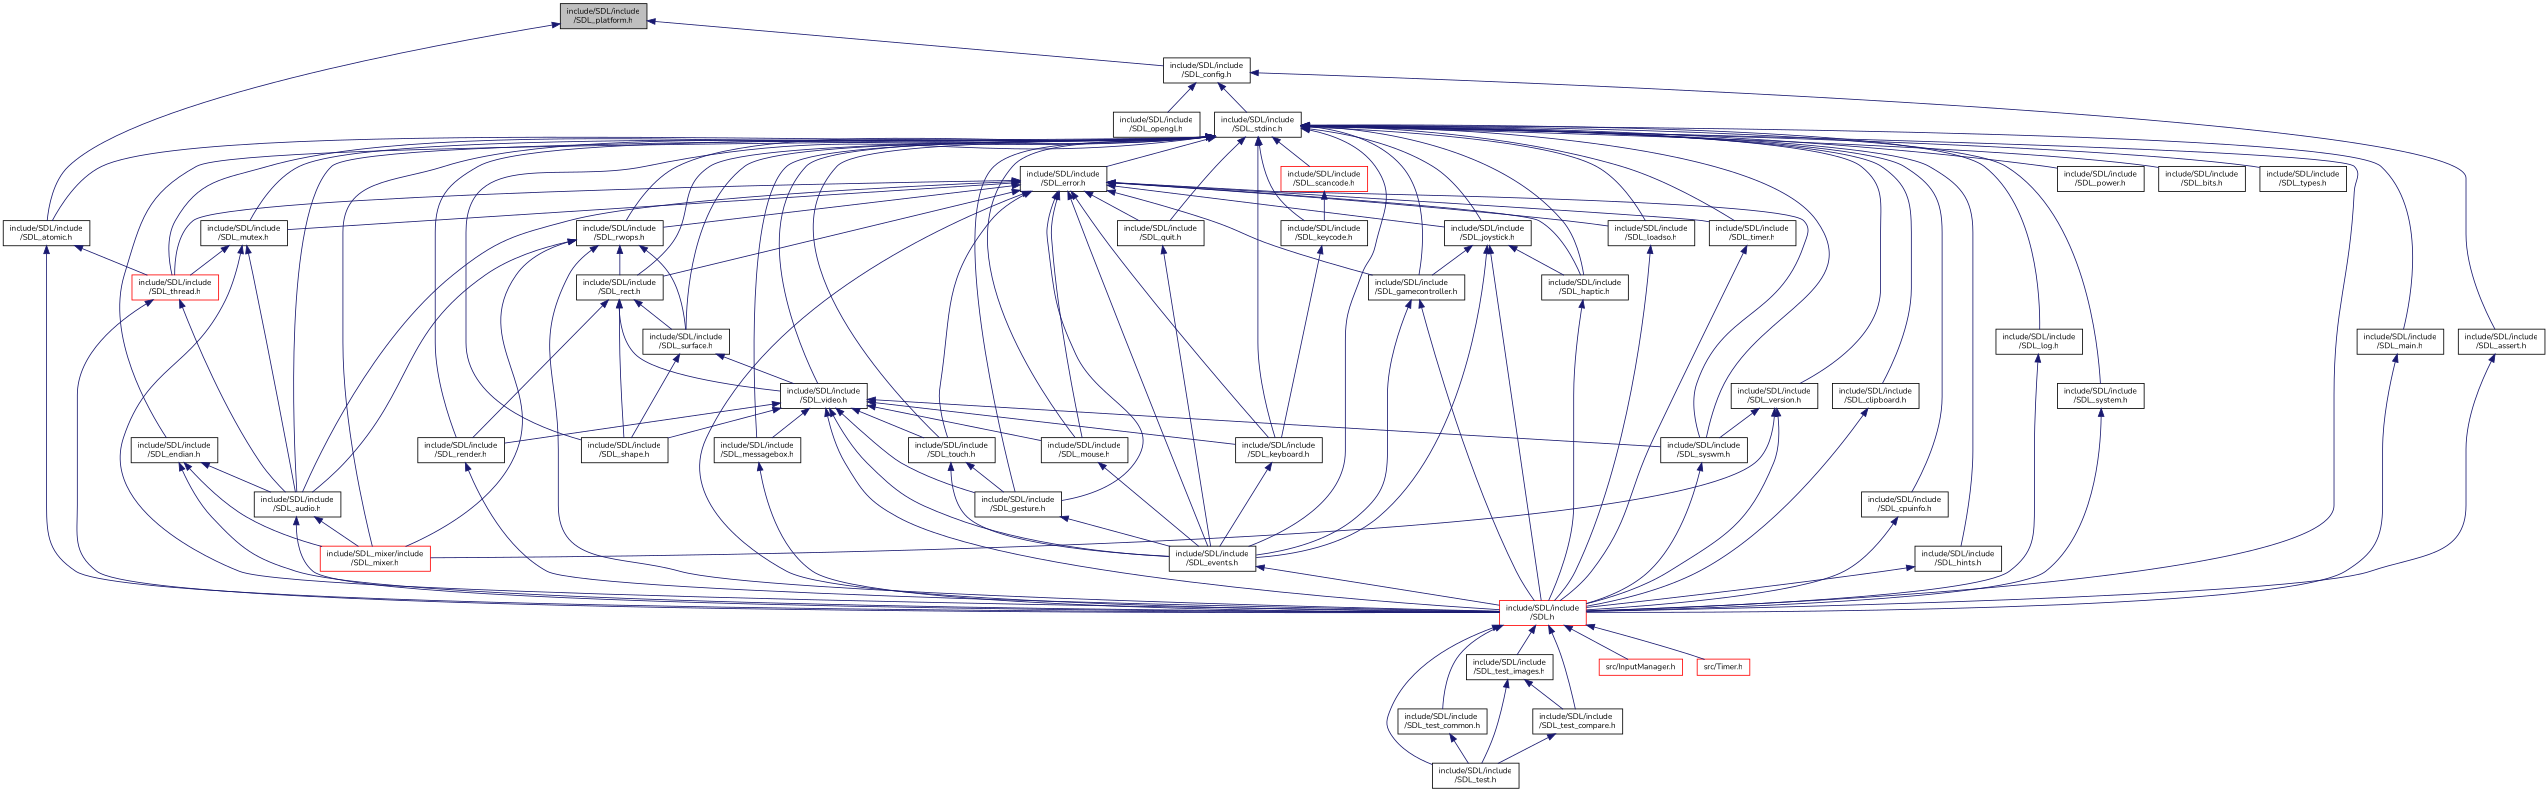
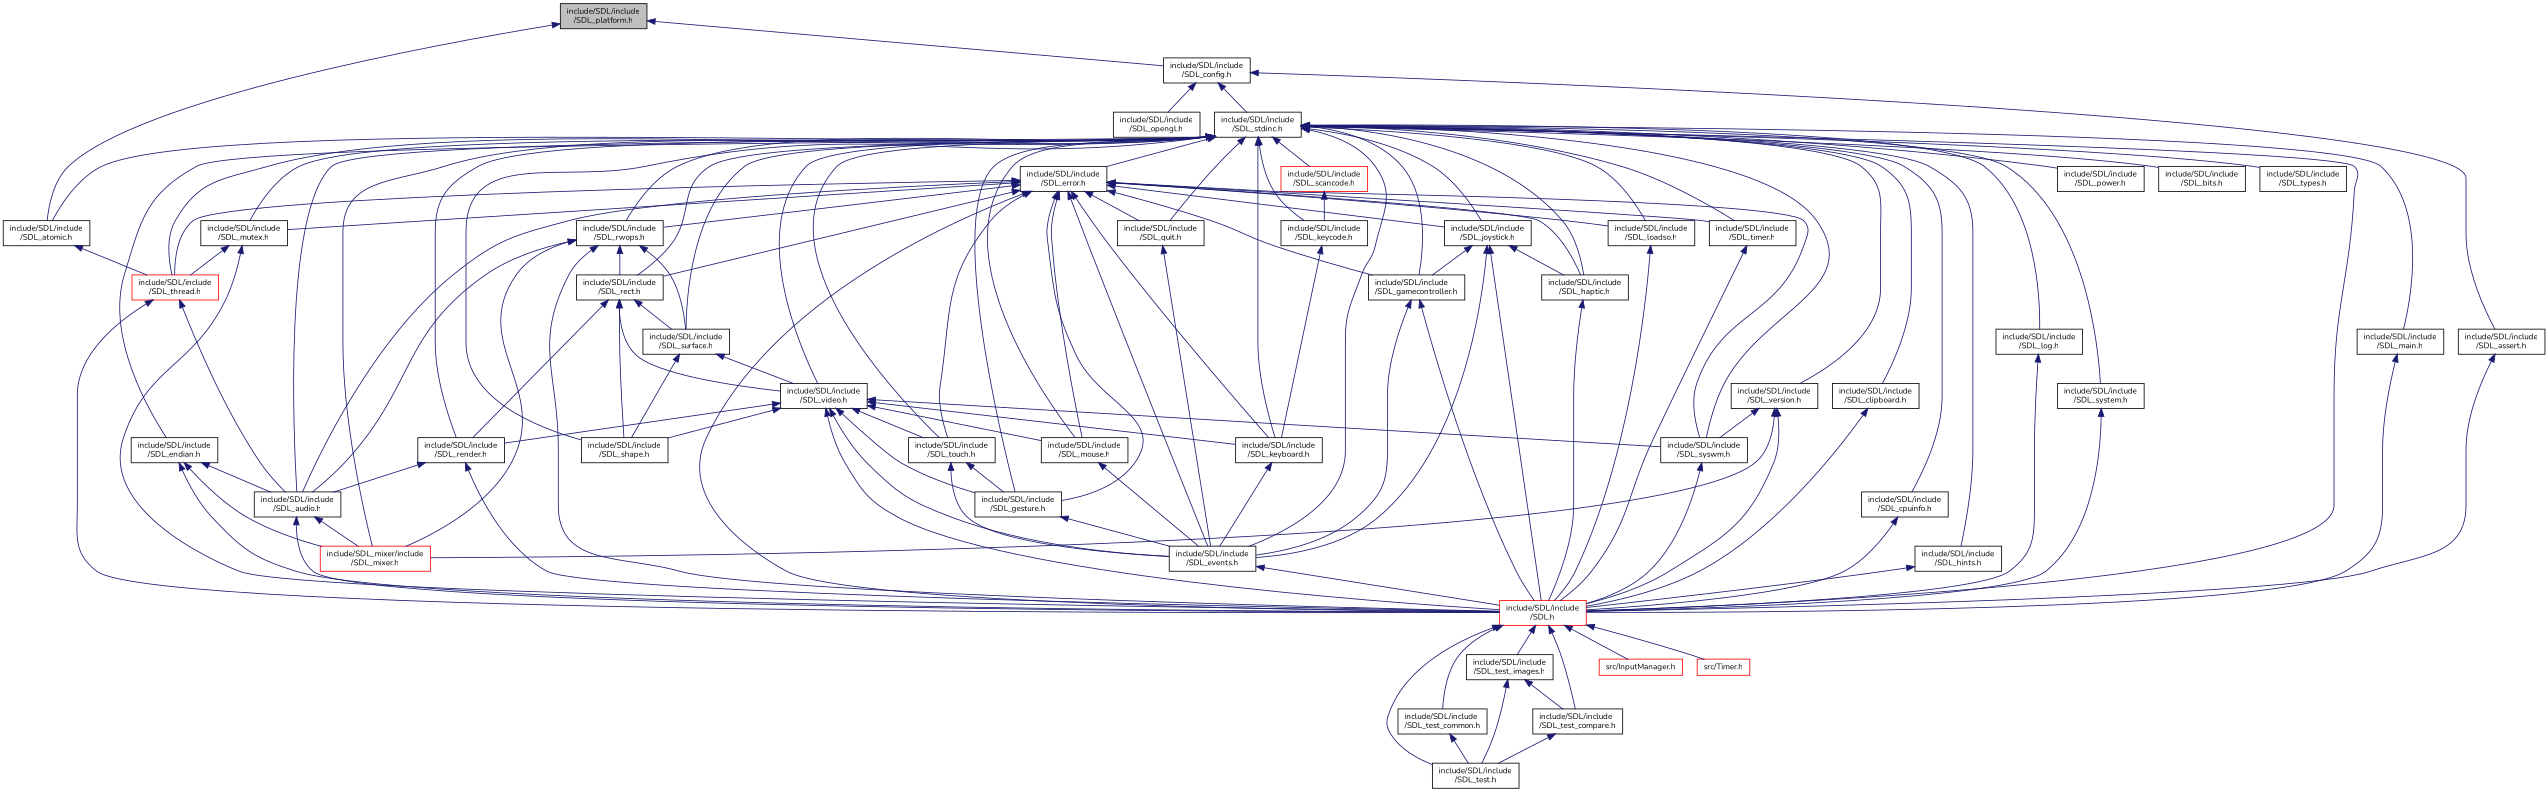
(273, 373) -> (375, 479)
(757, 450) -> none
(623, 605) -> none
